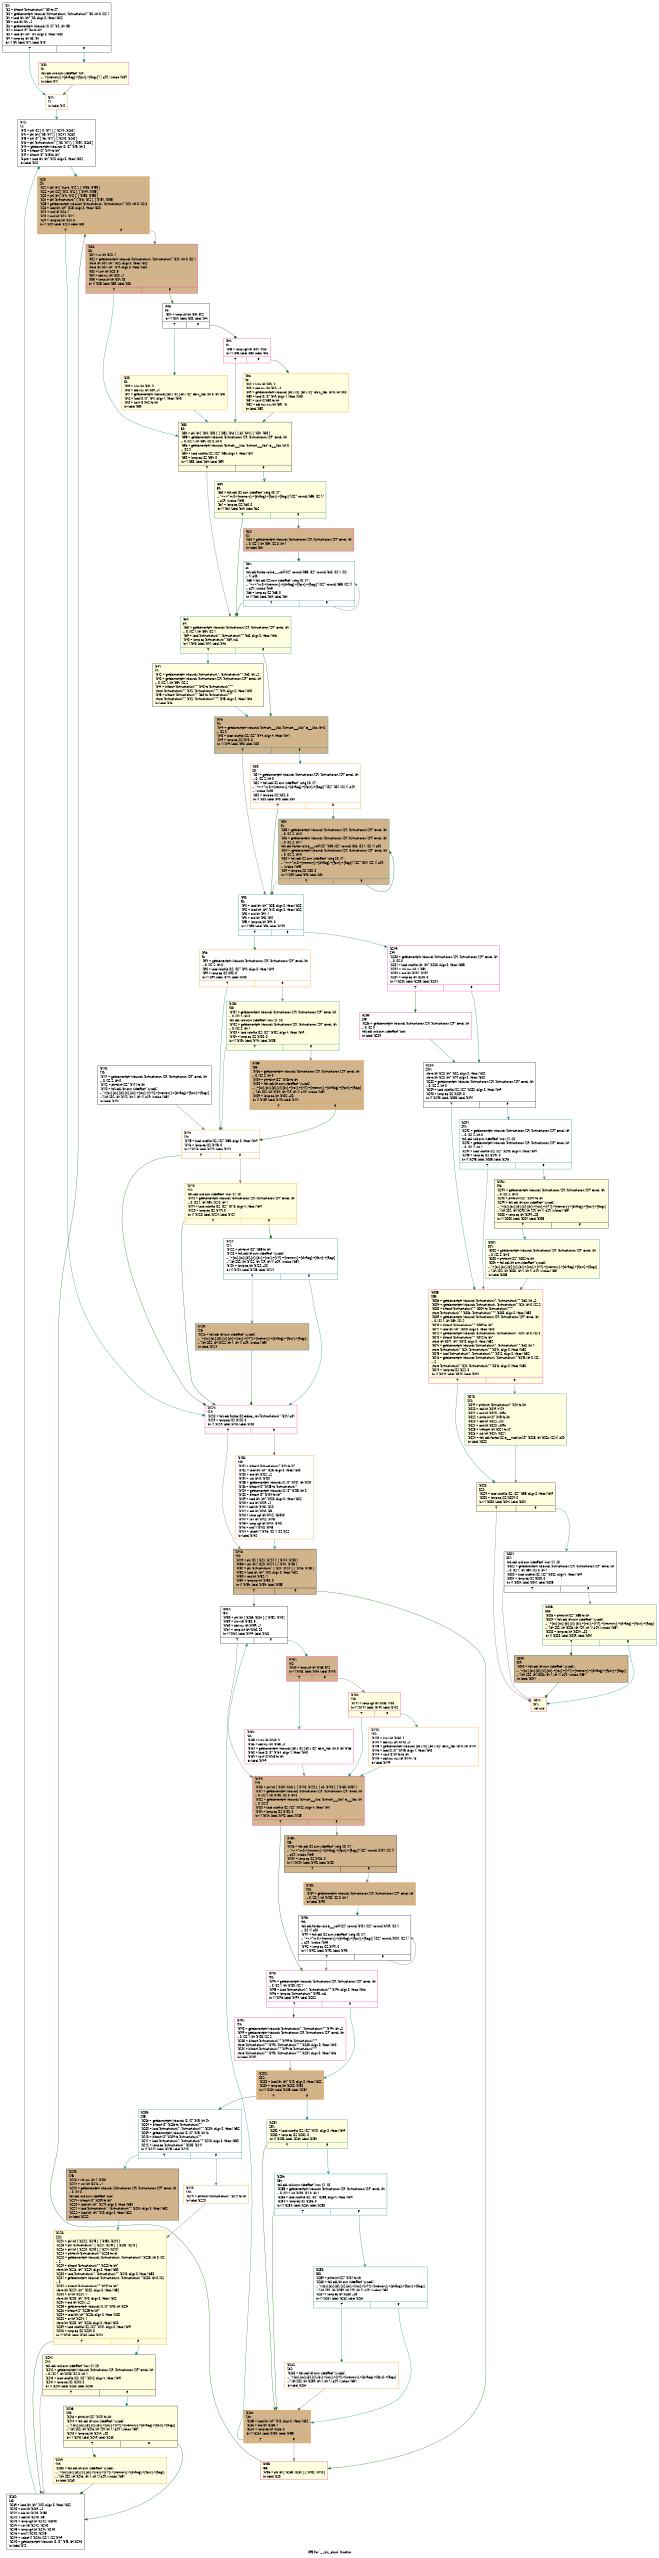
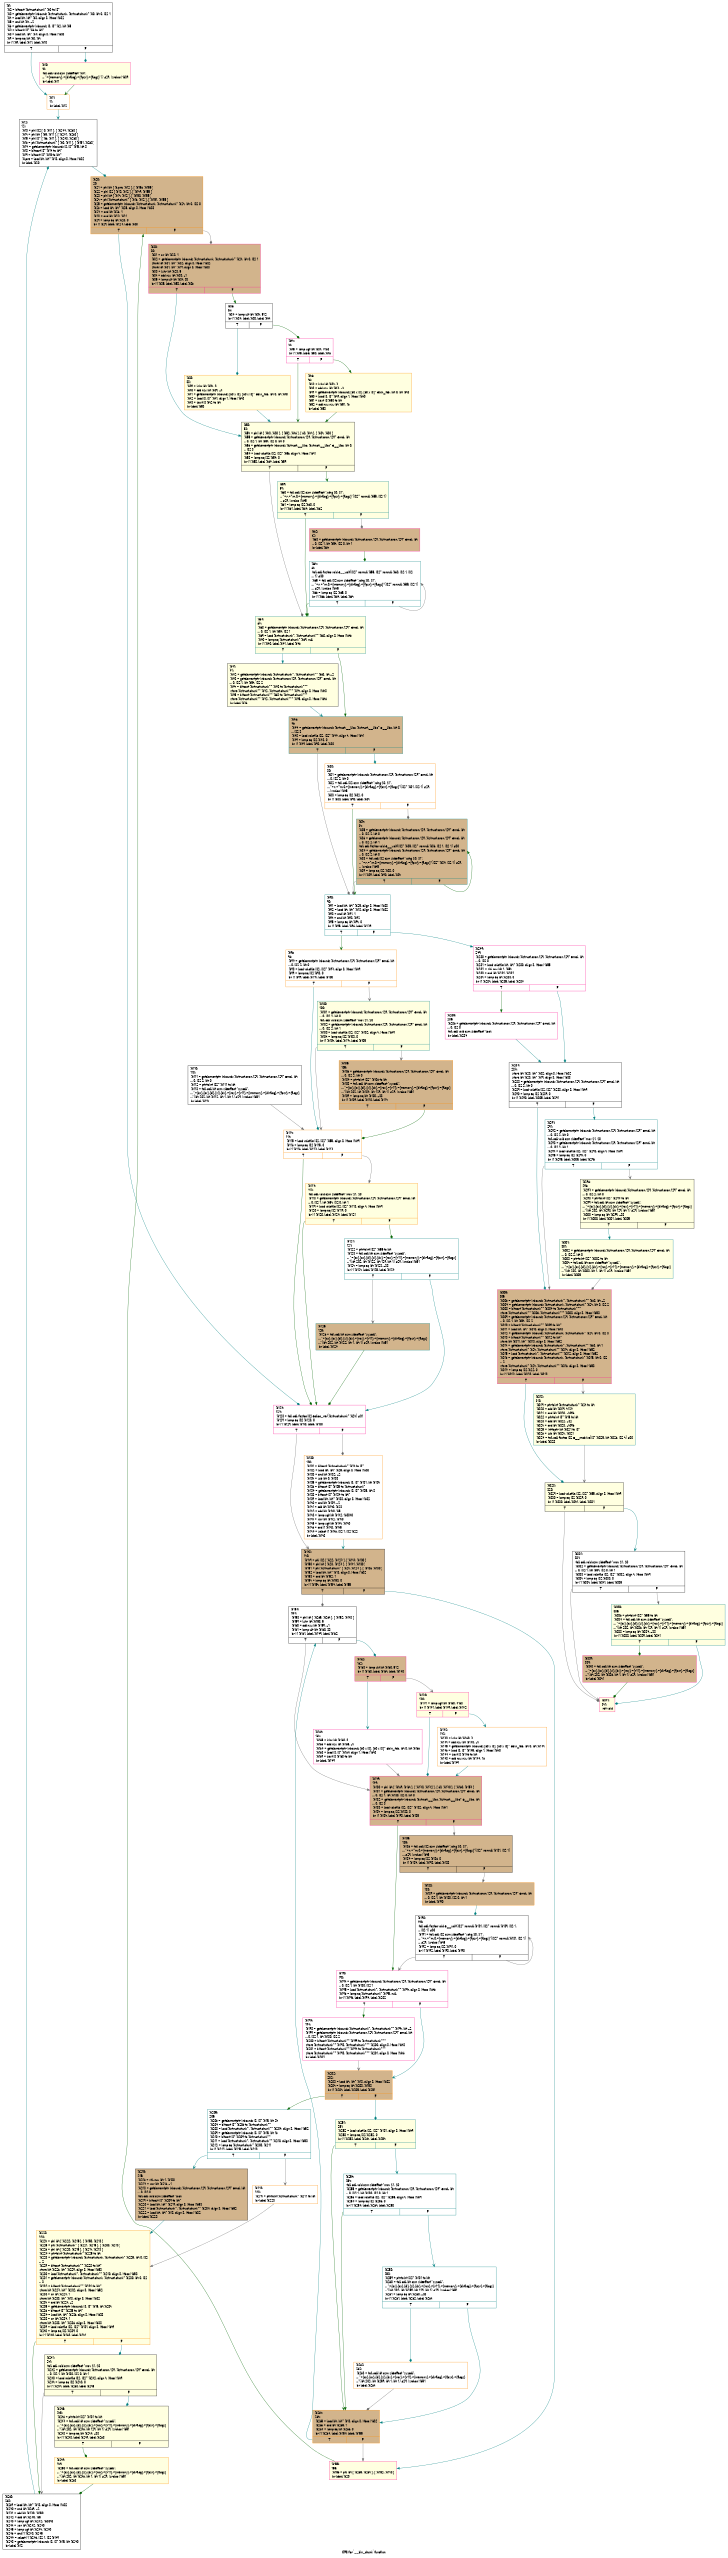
(486, 1337) -> (554, 1337)
(571, 1669) -> (640, 1669)
(486, 2023) -> (554, 2023)
(152, 2498) -> none
